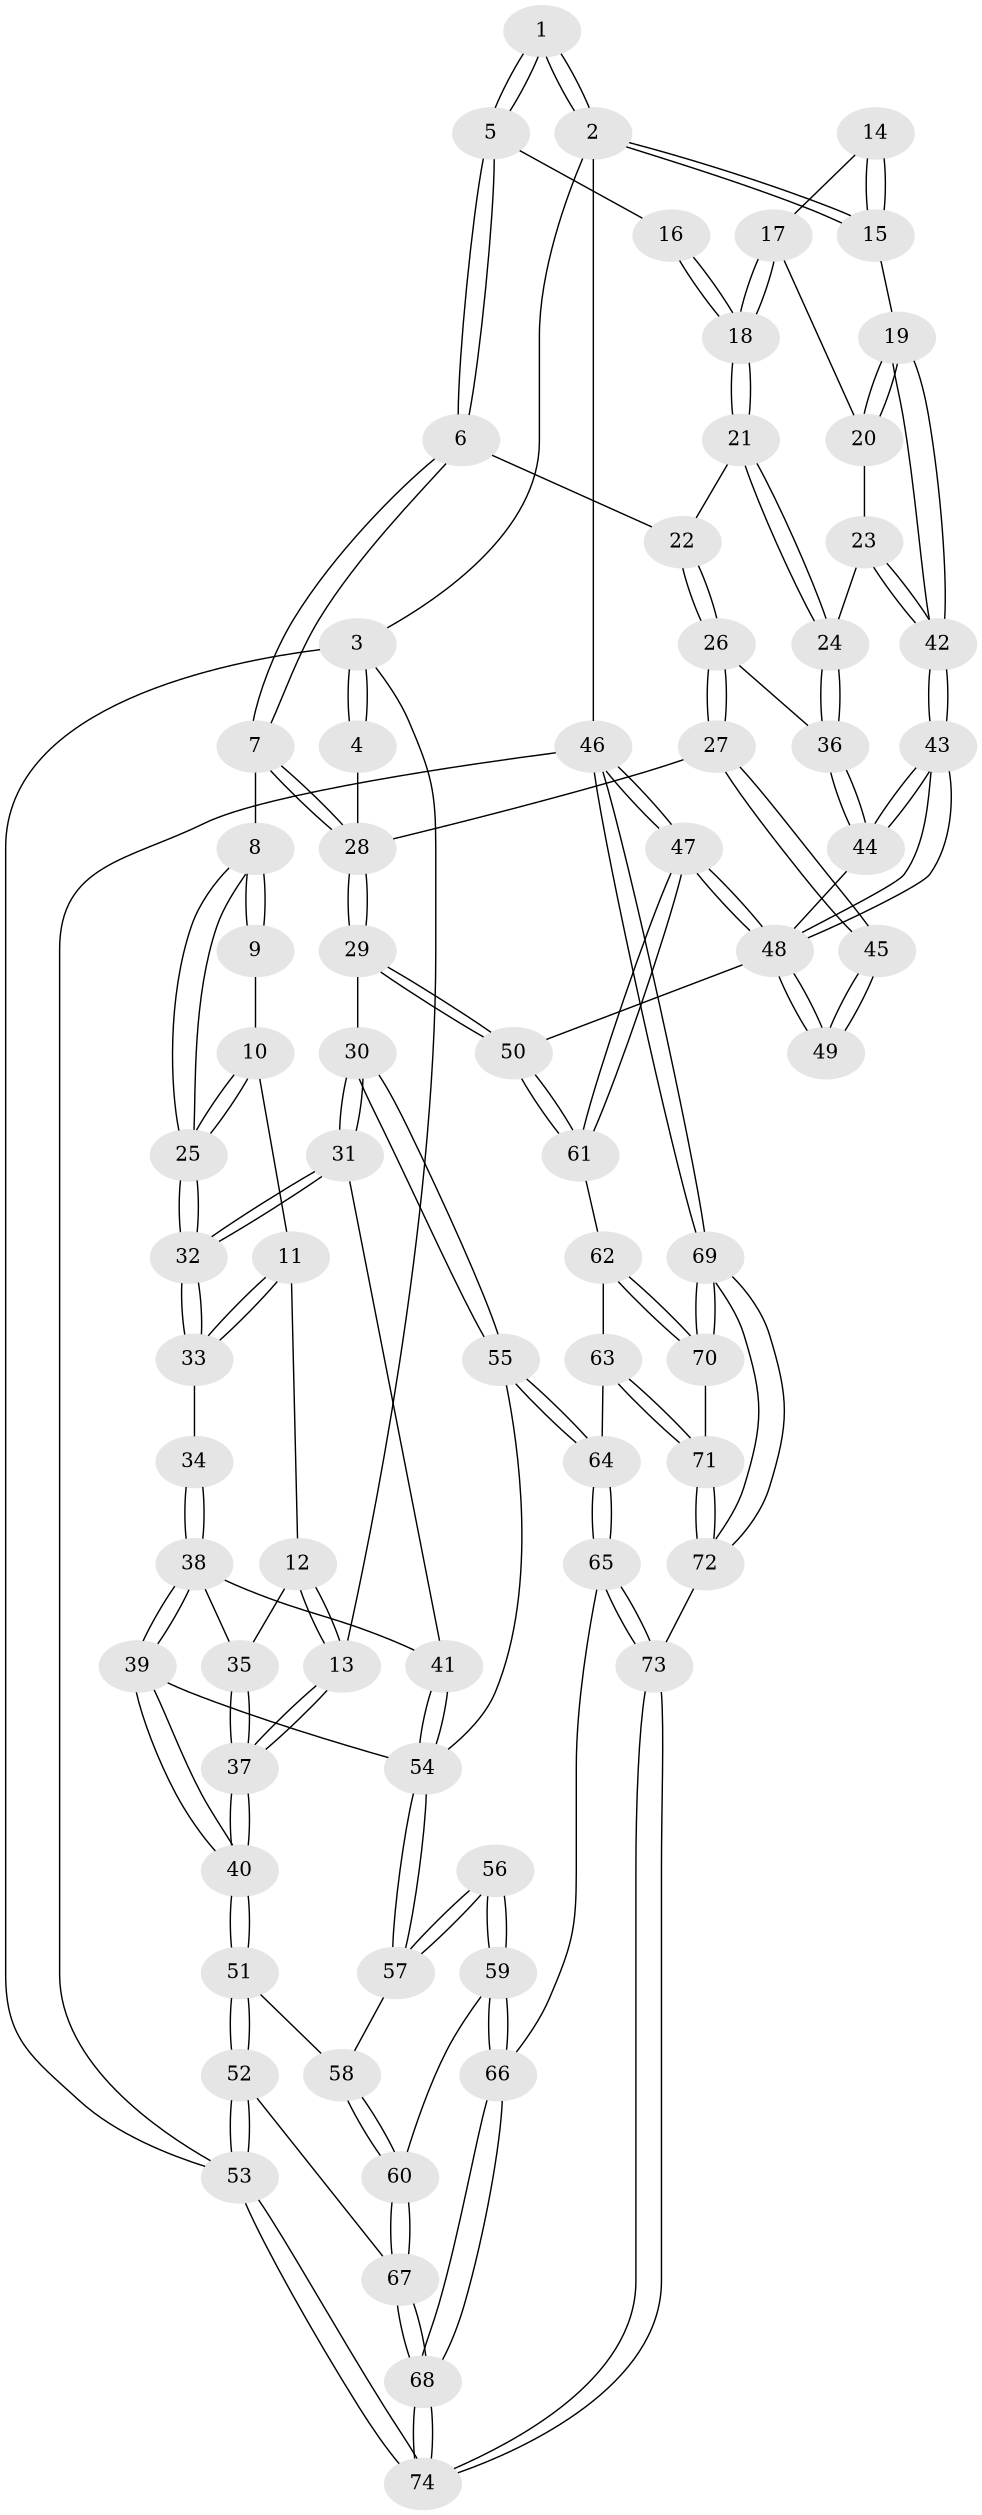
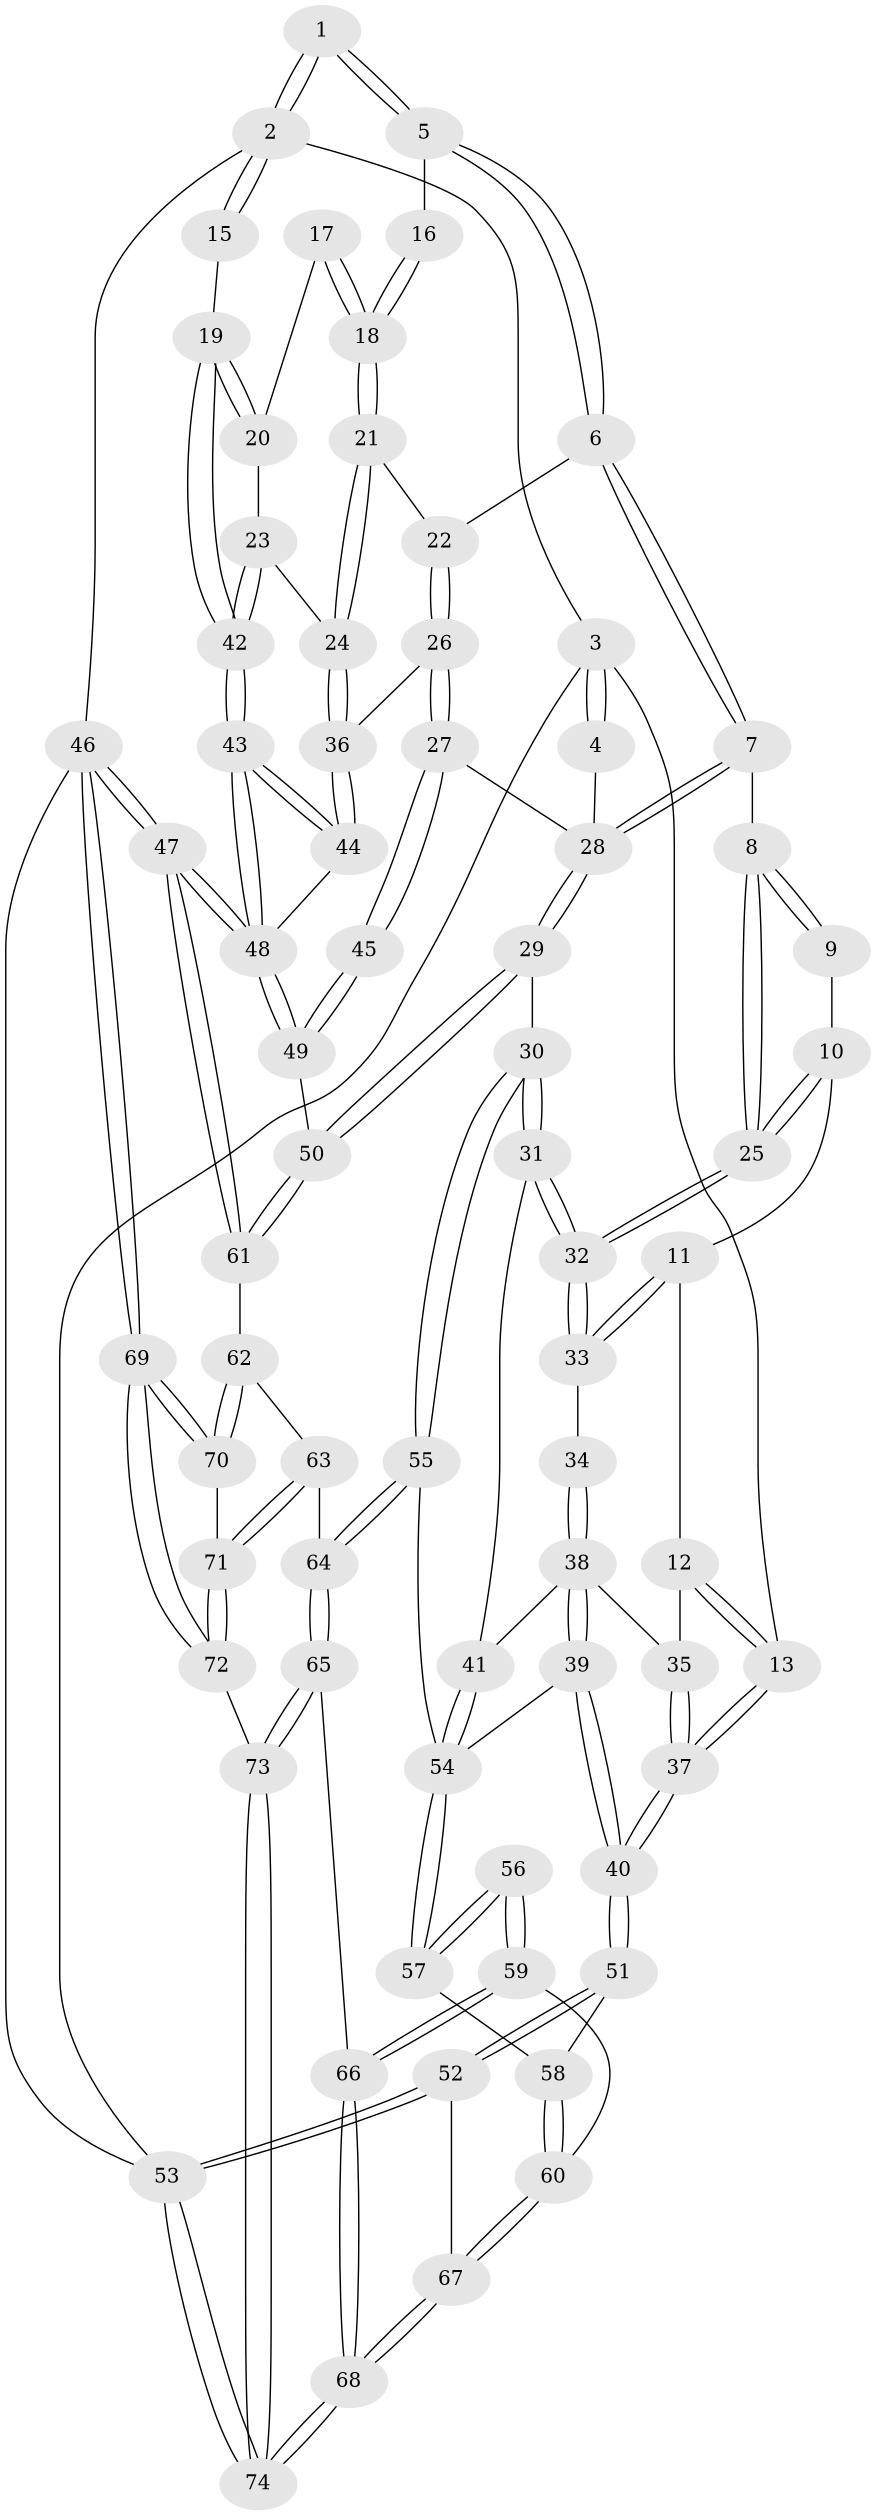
(876, 133) -> none
(669, 993) -> (303, 1096)
